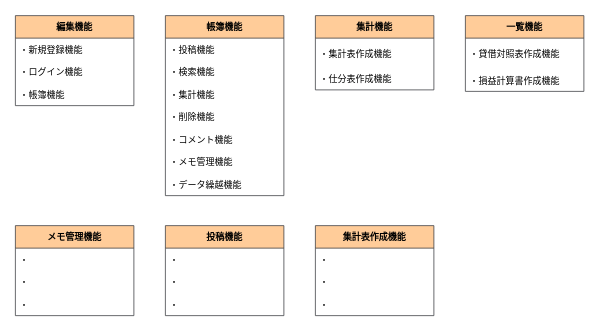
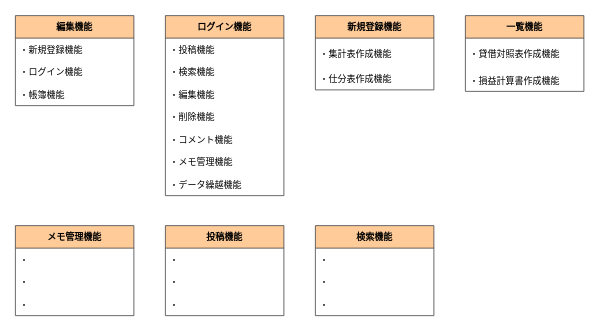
(224, 27) -> (224, 27)
(374, 27) -> (374, 27)
(192, 95) -> (192, 95)
(374, 237) -> (374, 237)
